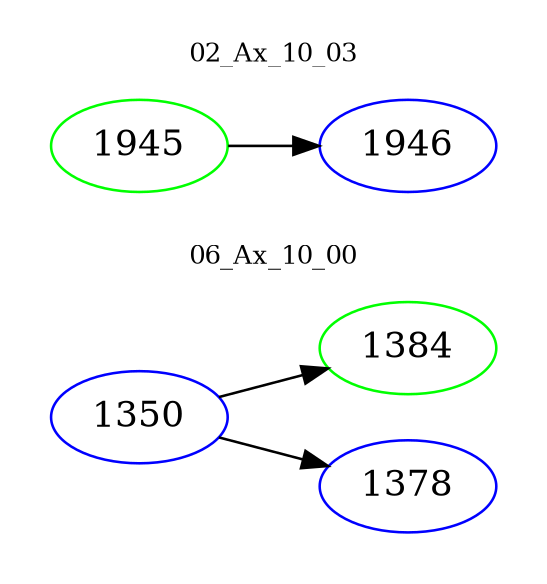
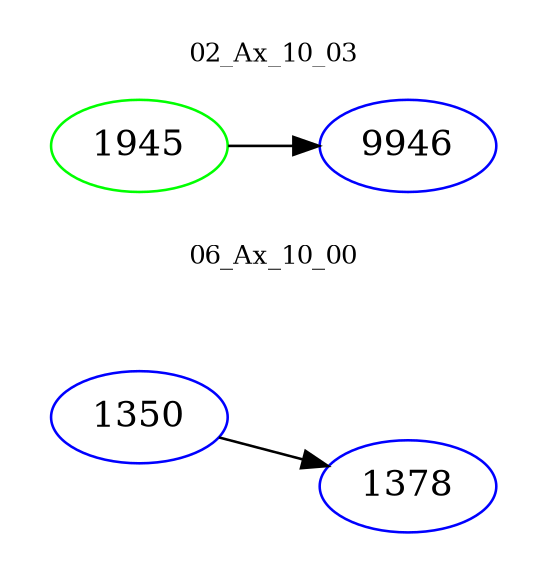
(408, 146) -> (408, 146)
(408, 348) -> none
